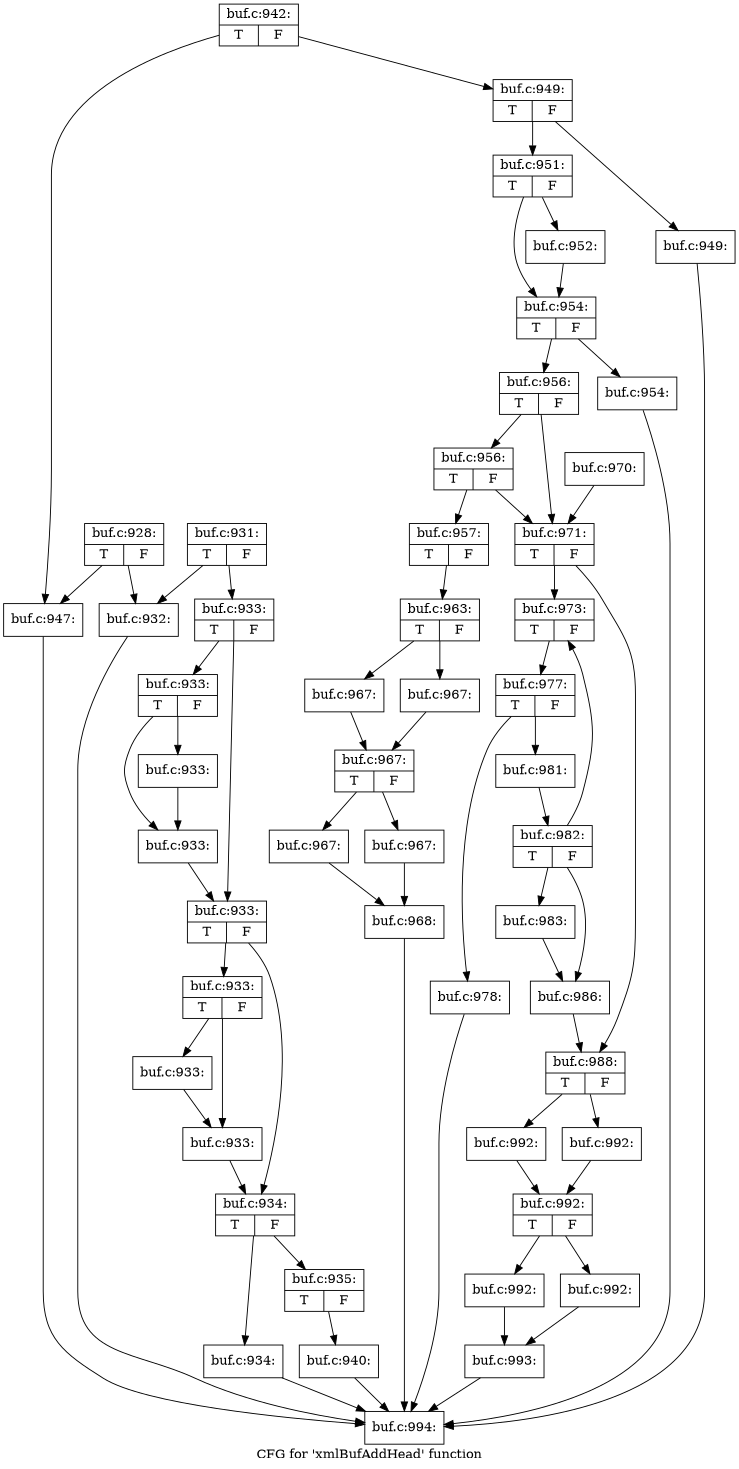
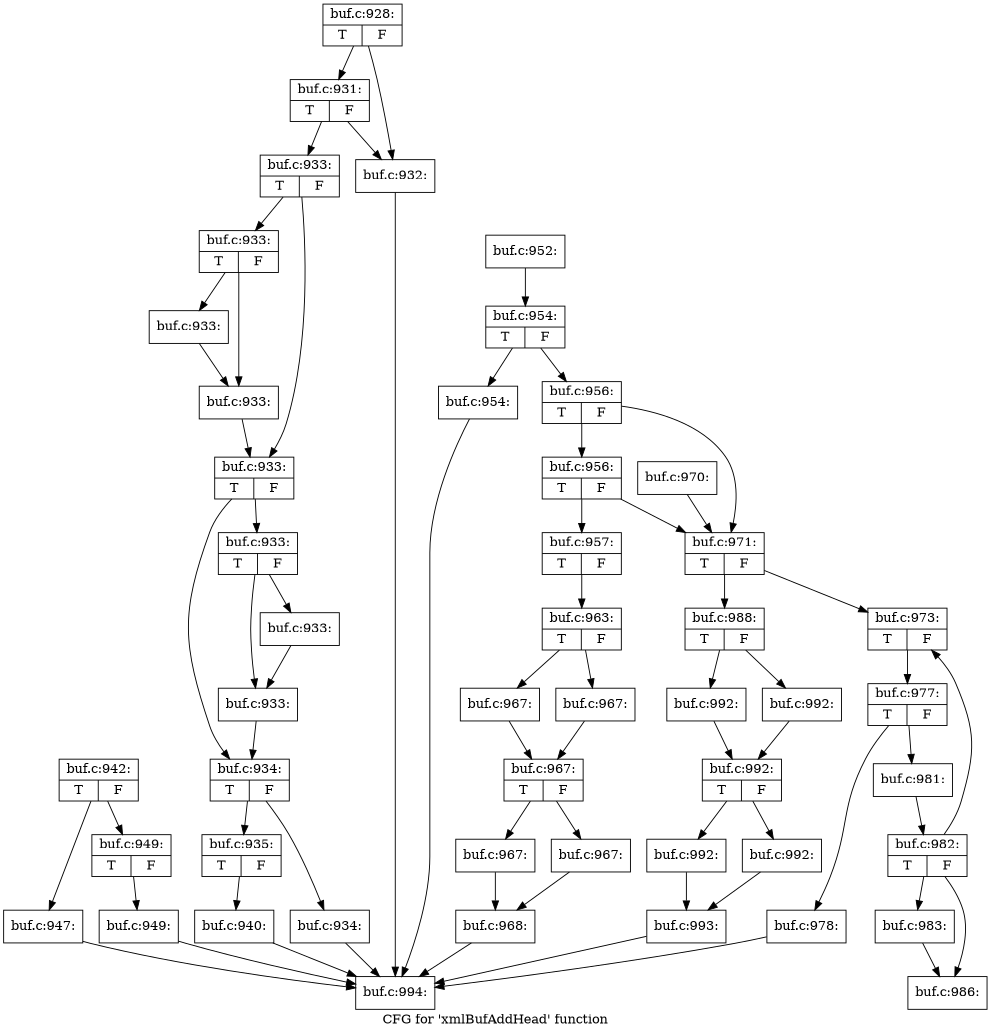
(533, 176) -> none
(85, 581) -> (348, 59)
(576, 1028) -> none
